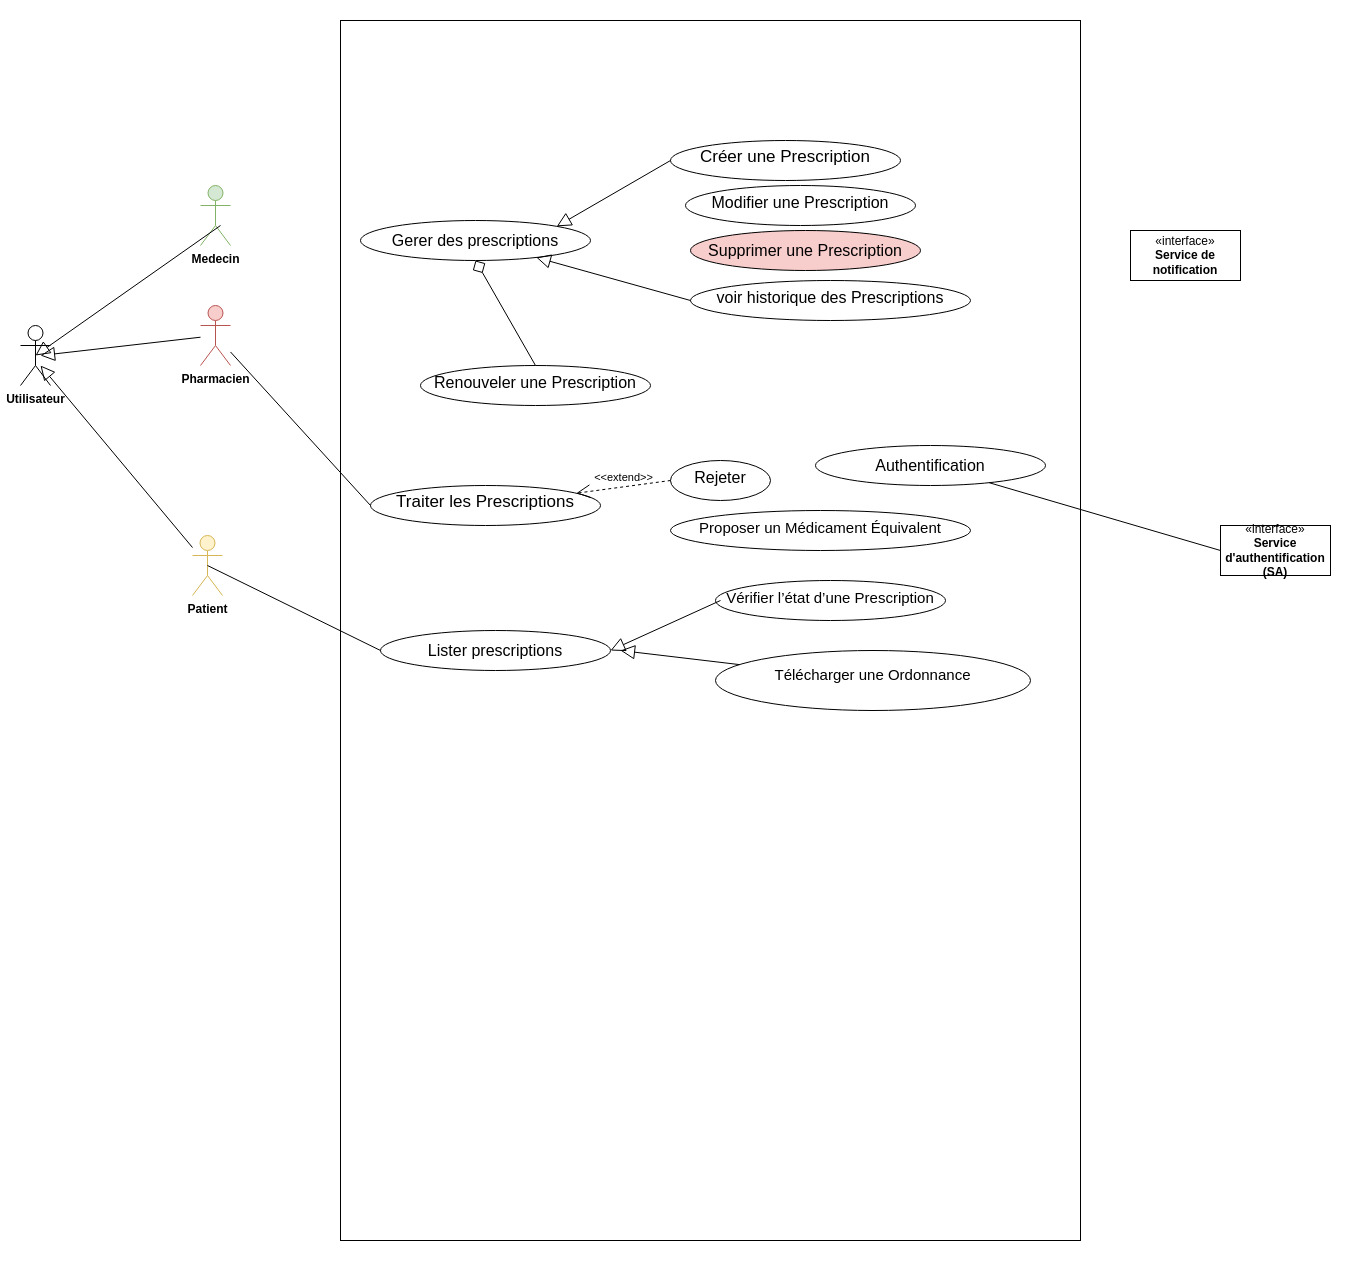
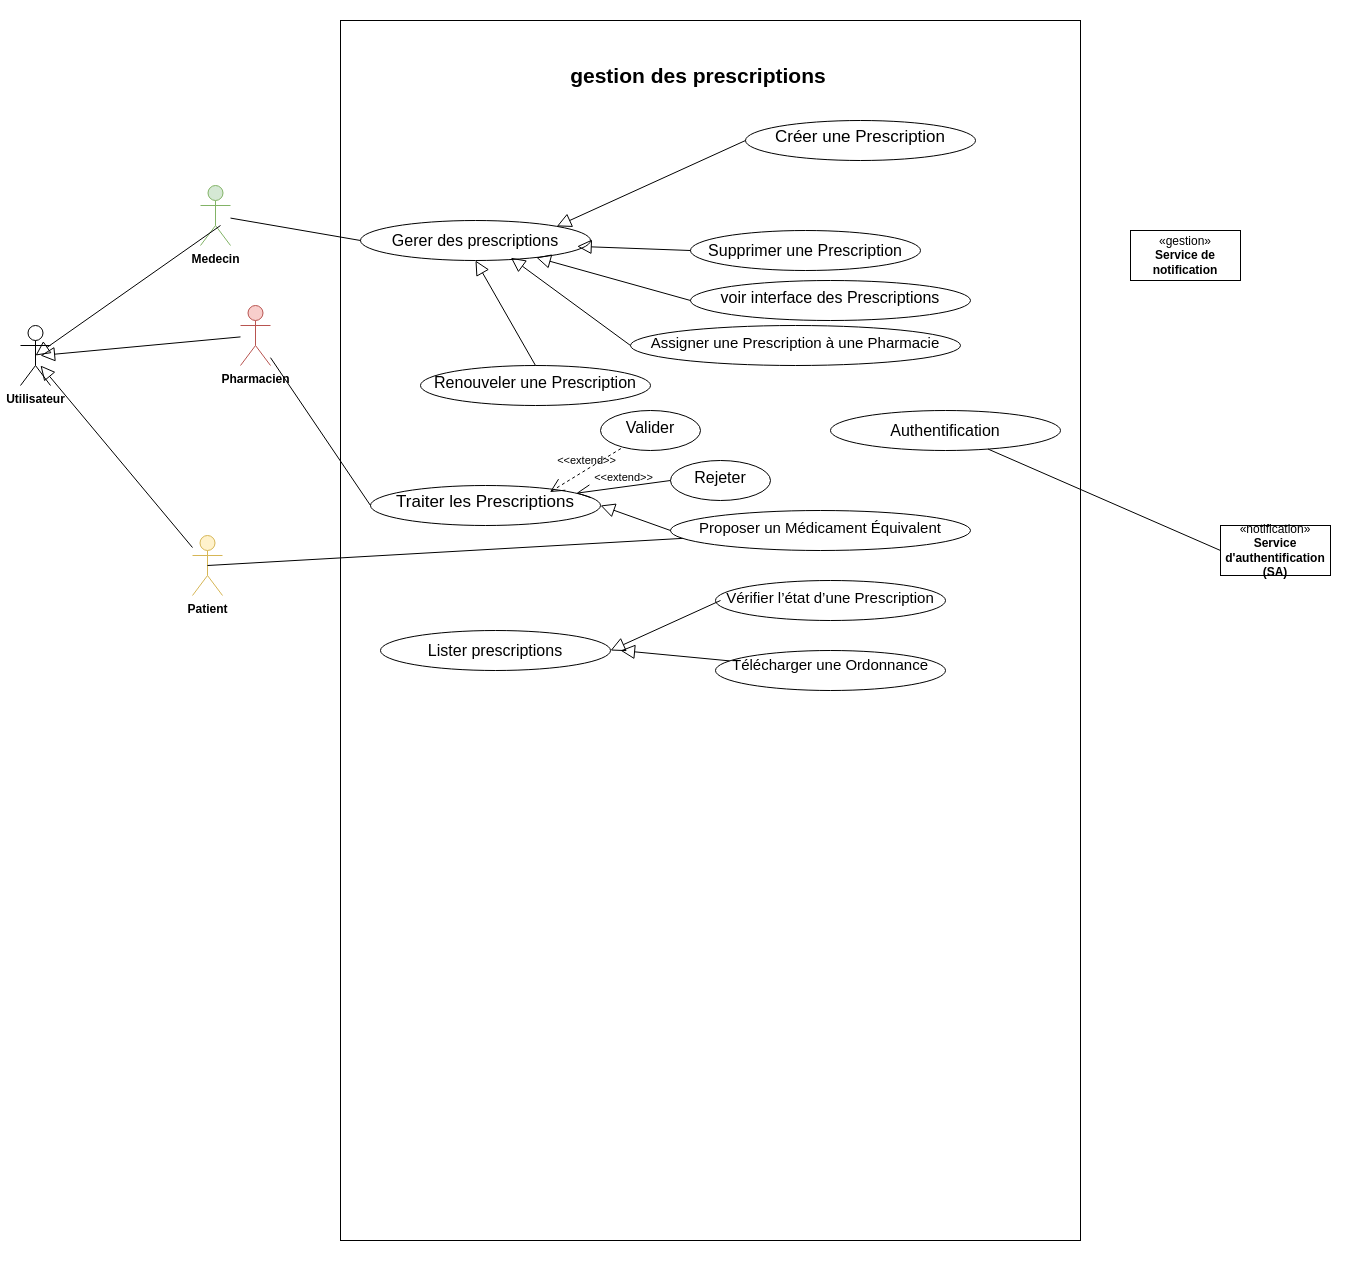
none -> (696, 76)
(786, 161) -> (861, 141)
(801, 206) -> none
none -> (295, 229)
none -> (641, 249)
(806, 251) -> (806, 251)
(1186, 256) -> (1186, 256)
(483, 273) -> (483, 274)
(831, 301) -> (831, 301)
none -> (576, 306)
(216, 336) -> (256, 336)
none -> (796, 346)
none -> (651, 431)
(931, 466) -> (946, 431)
none -> (587, 469)
(623, 487) -> (623, 487)
none -> (642, 520)
(1276, 551) -> (1276, 551)
(295, 608) -> (445, 552)
(873, 681) -> (831, 671)
